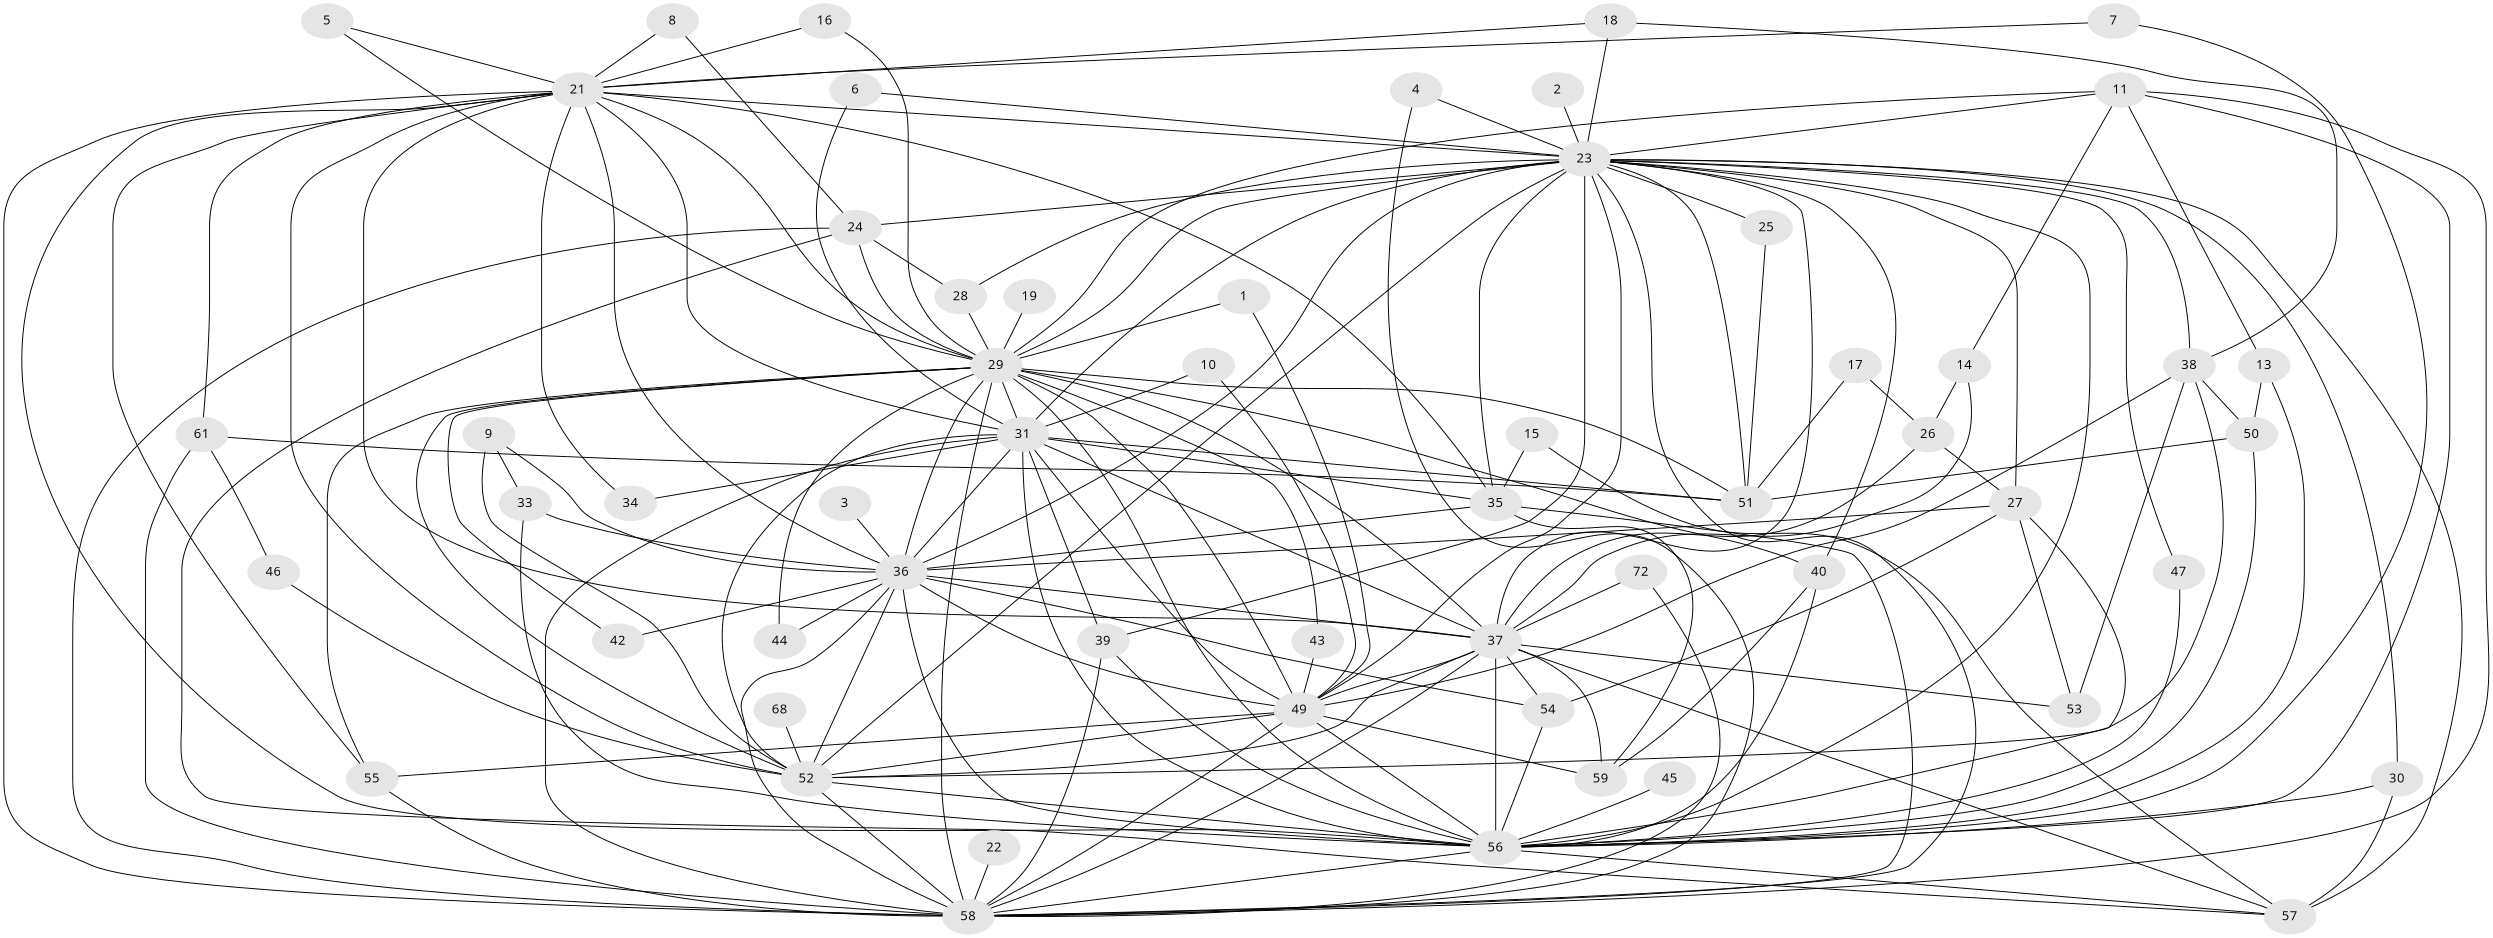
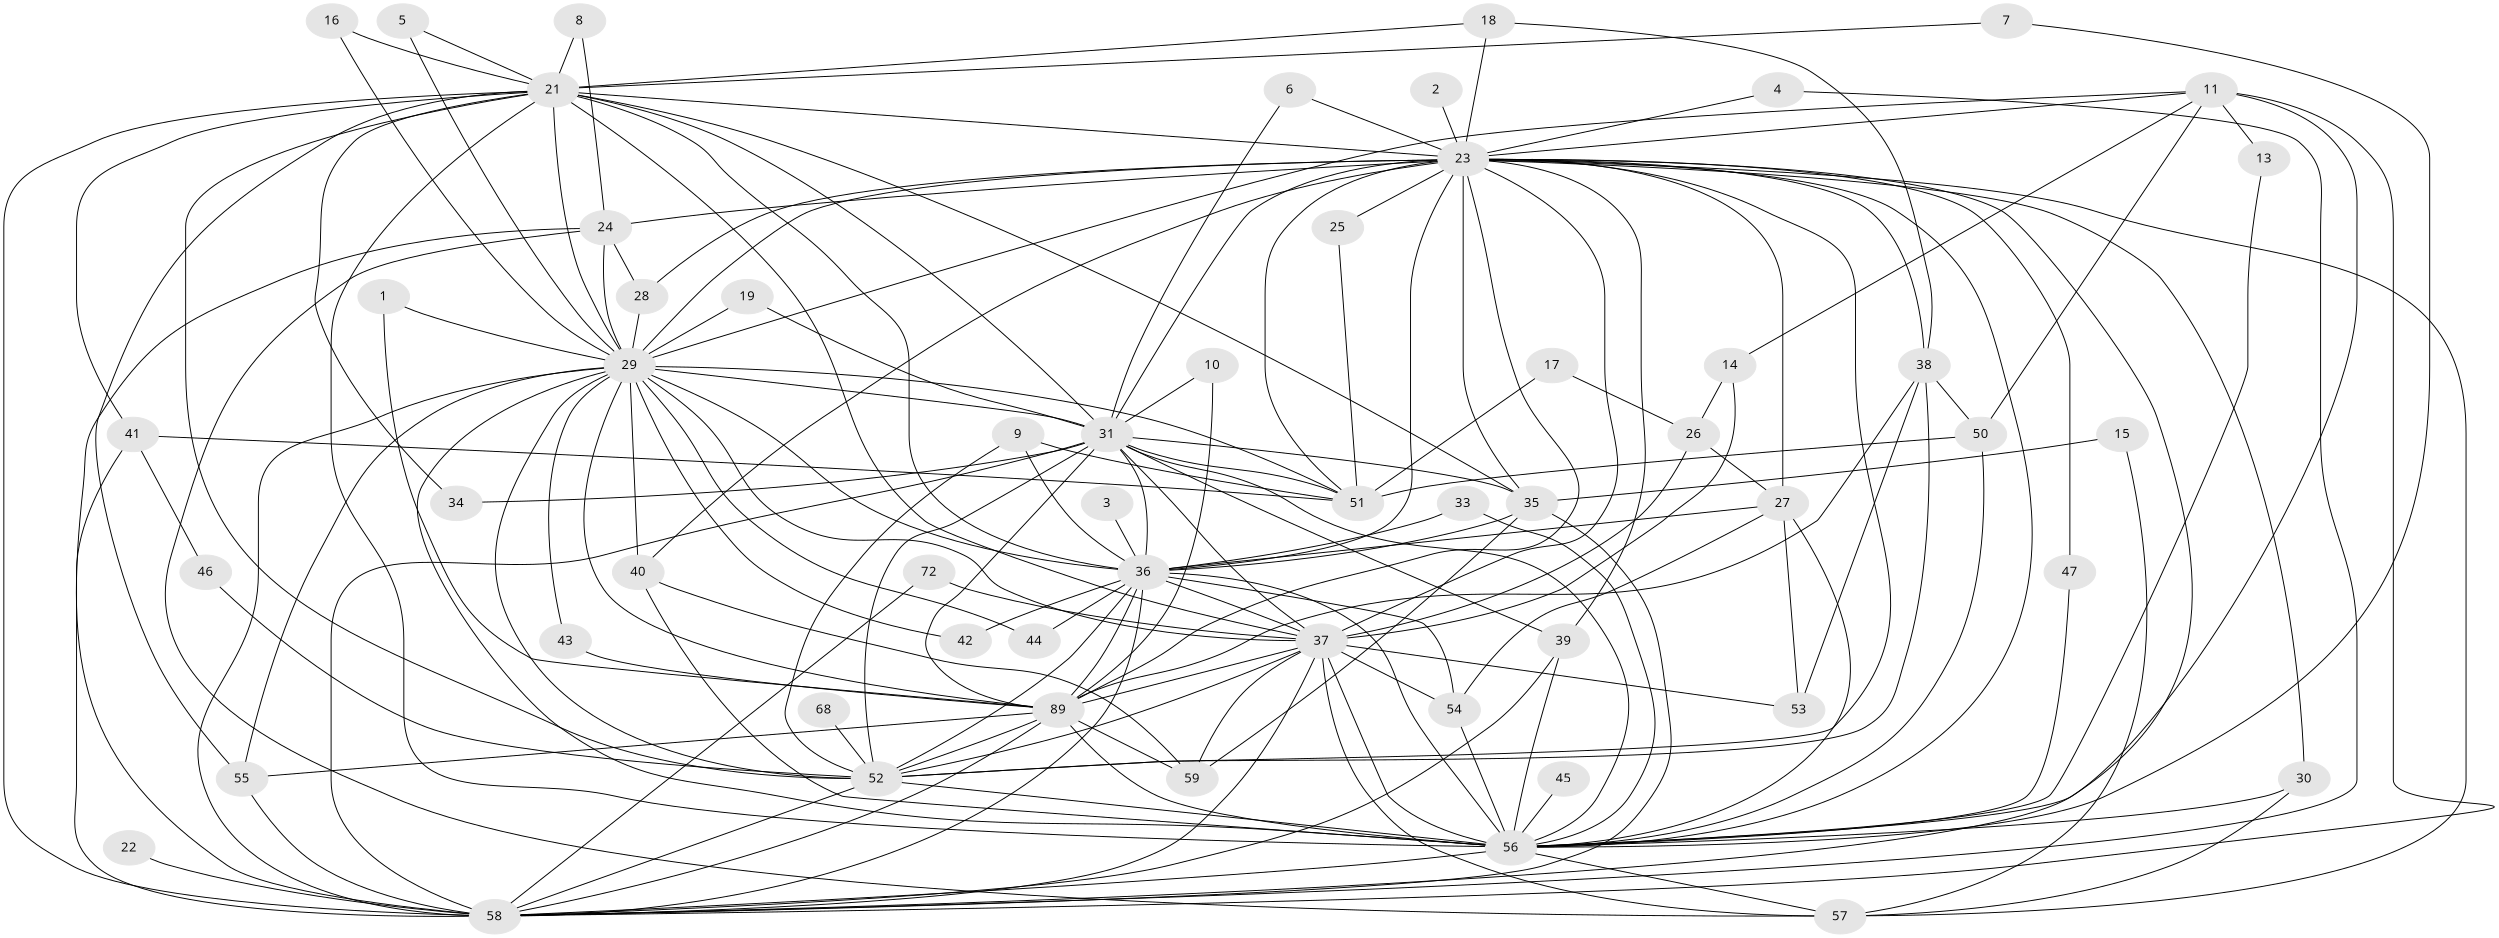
none -> (890, 366)
(2258, 400) -> (2096, 262)
(202, 434) -> (133, 434)
(507, 469) -> (1164, 471)
(1300, 710) -> (1058, 710)
